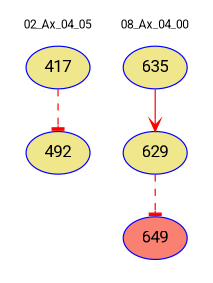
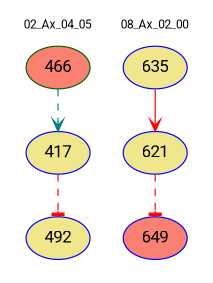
(155, 25) -> (155, 25)
none -> (58, 68)
(155, 153) -> (155, 153)
